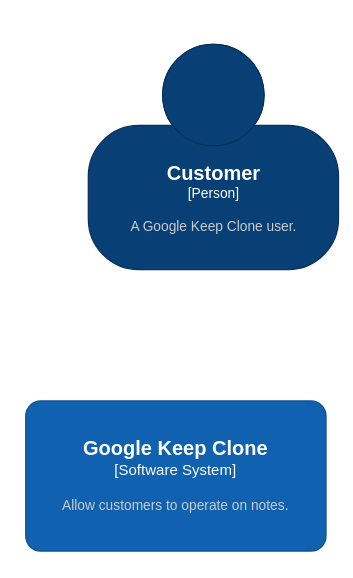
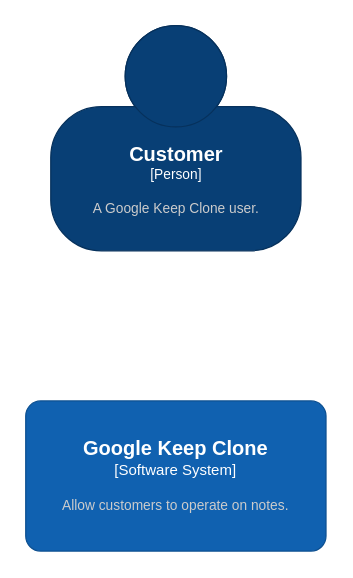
(213, 157) -> (176, 138)
